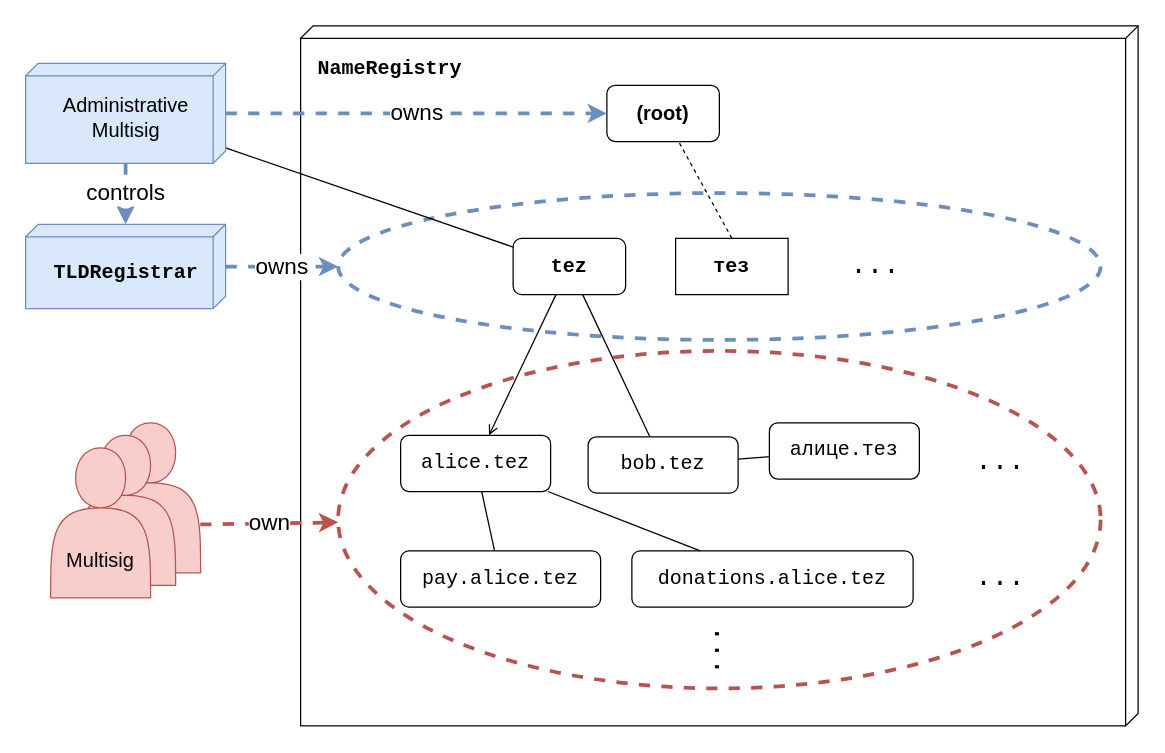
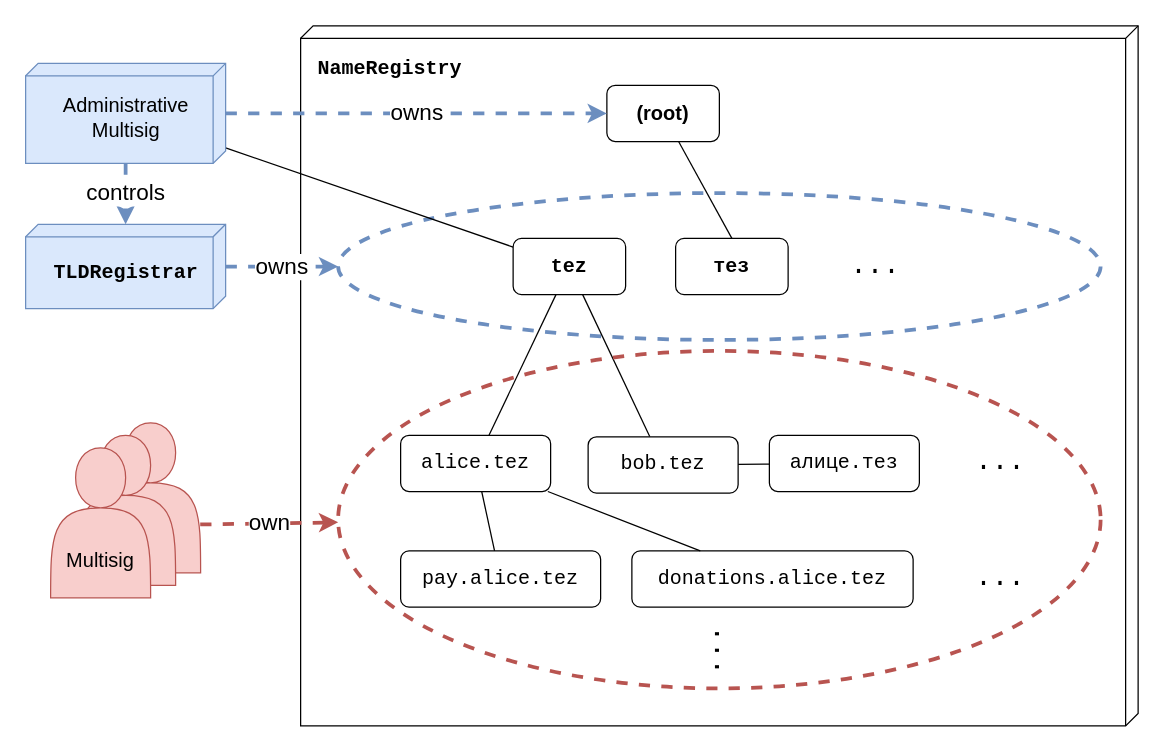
(705, 189) -> (705, 189)
(732, 266) -> (732, 266)
(492, 430) -> (491, 430)
(844, 451) -> (844, 463)
